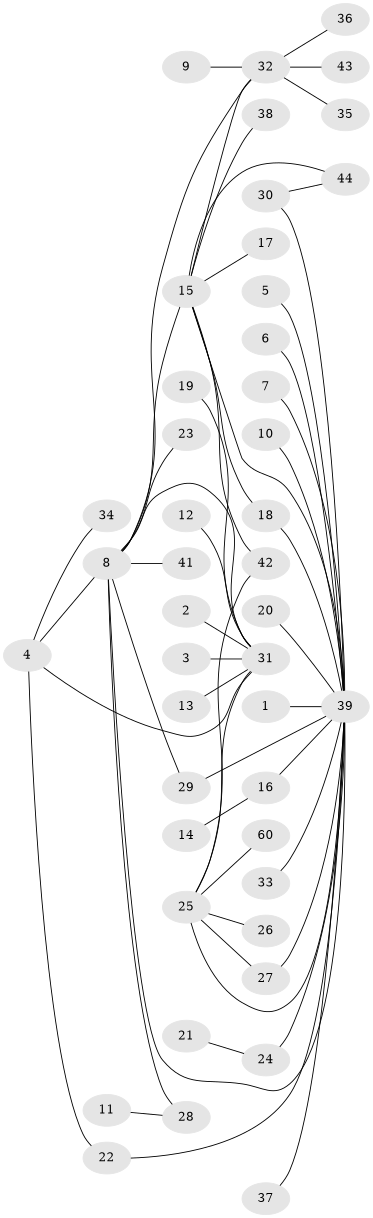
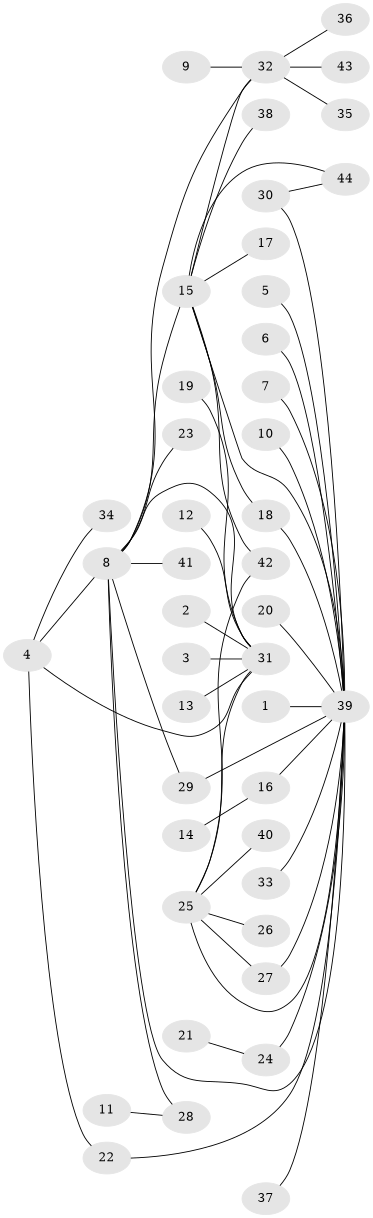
(266, 836) -> (266, 836)
